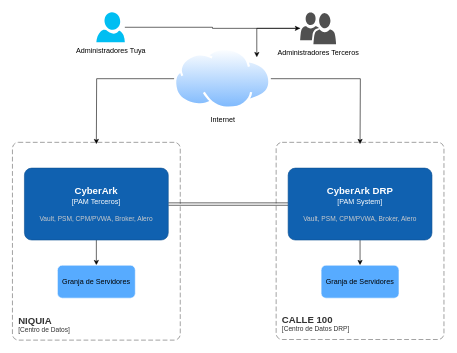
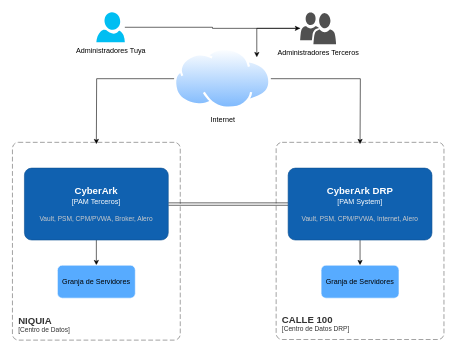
(360, 204) -> (360, 204)
